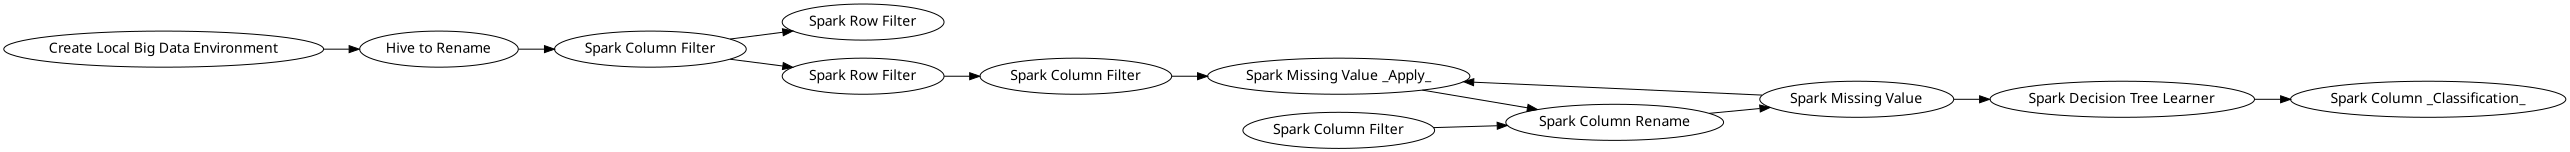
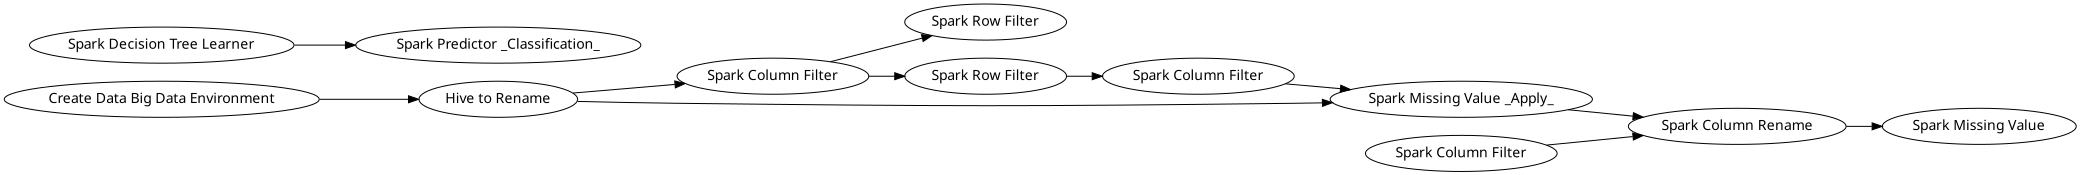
(164, 49) -> (162, 99)
(1618, 89) -> (950, 106)
(1967, 99) -> none
(2428, 99) -> (498, 45)
